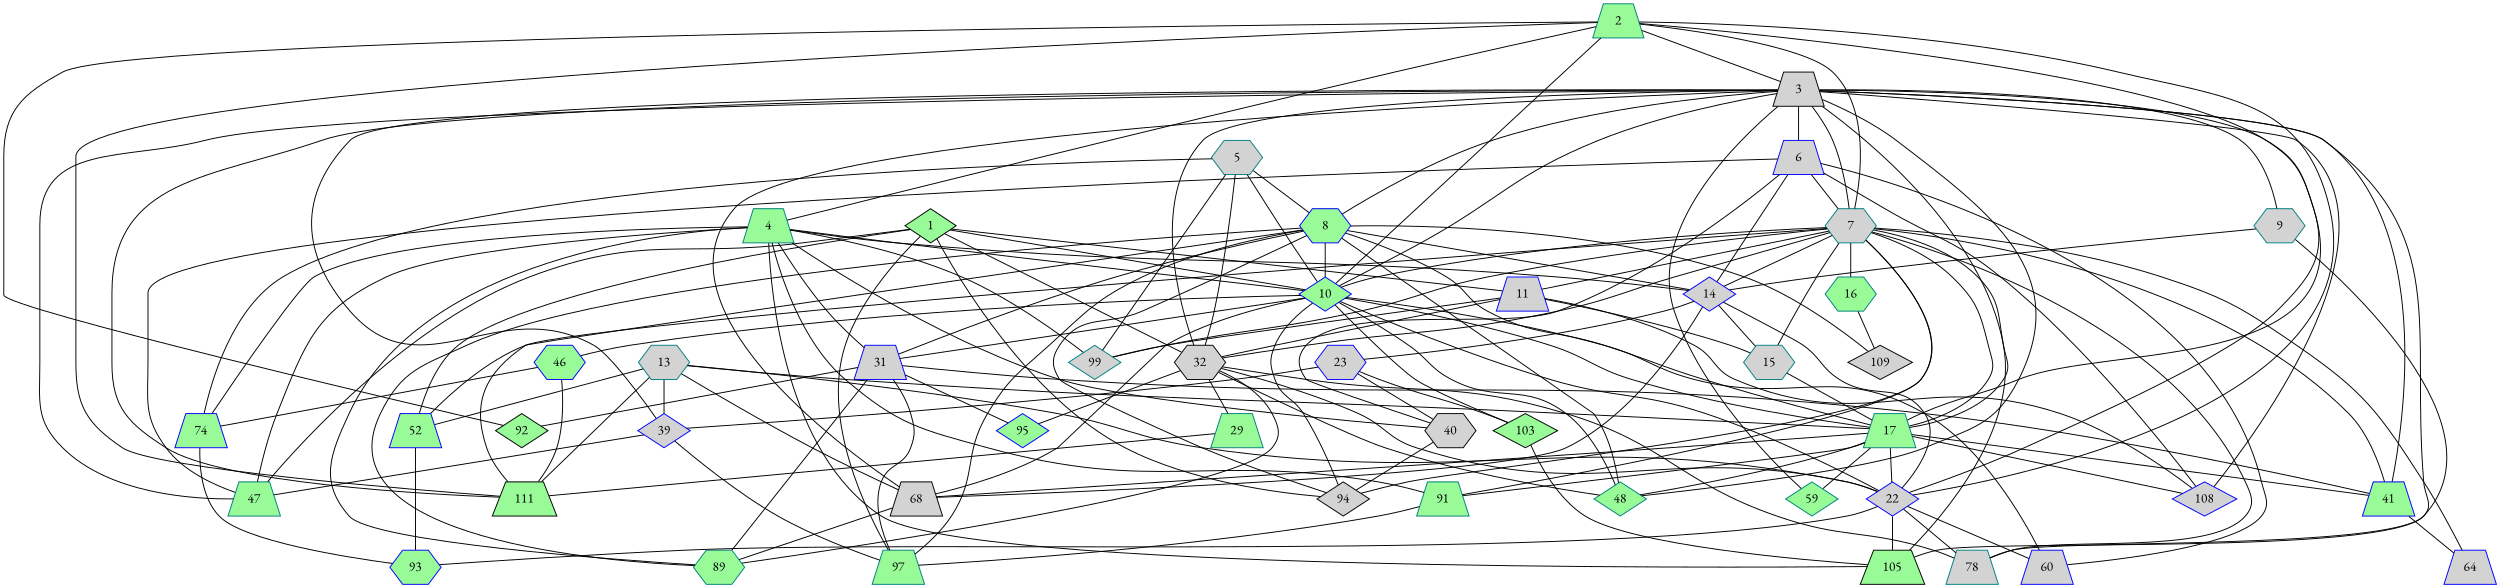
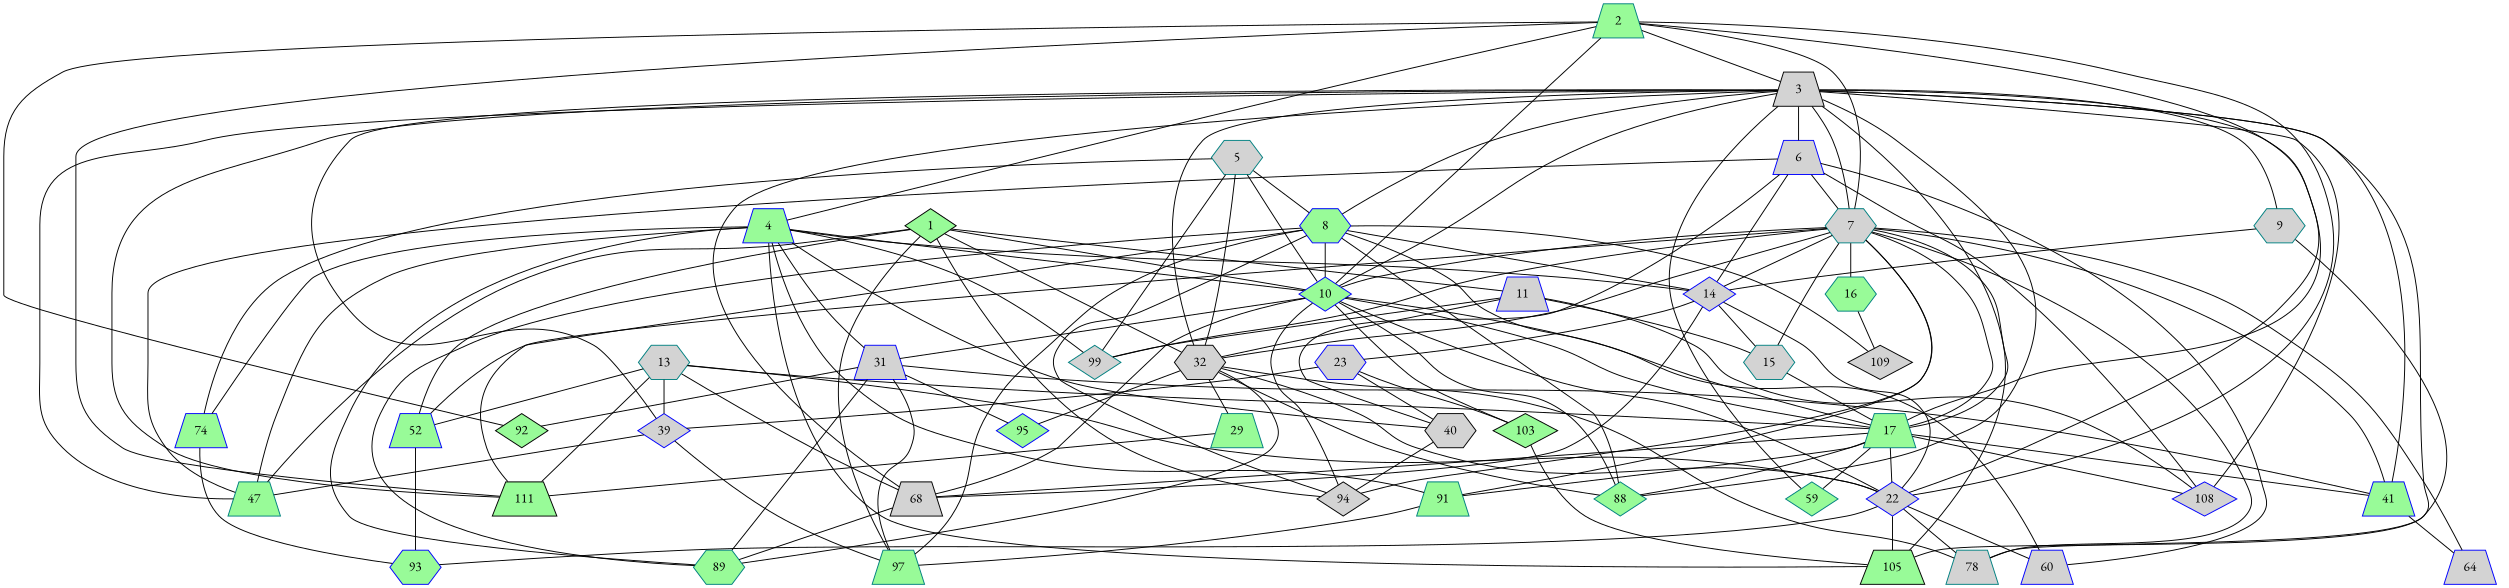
(768, 226) -> (768, 226)
(1700, 257) -> none
(1118, 276) -> none
(560, 362) -> none
(1620, 499) -> (1620, 499)
